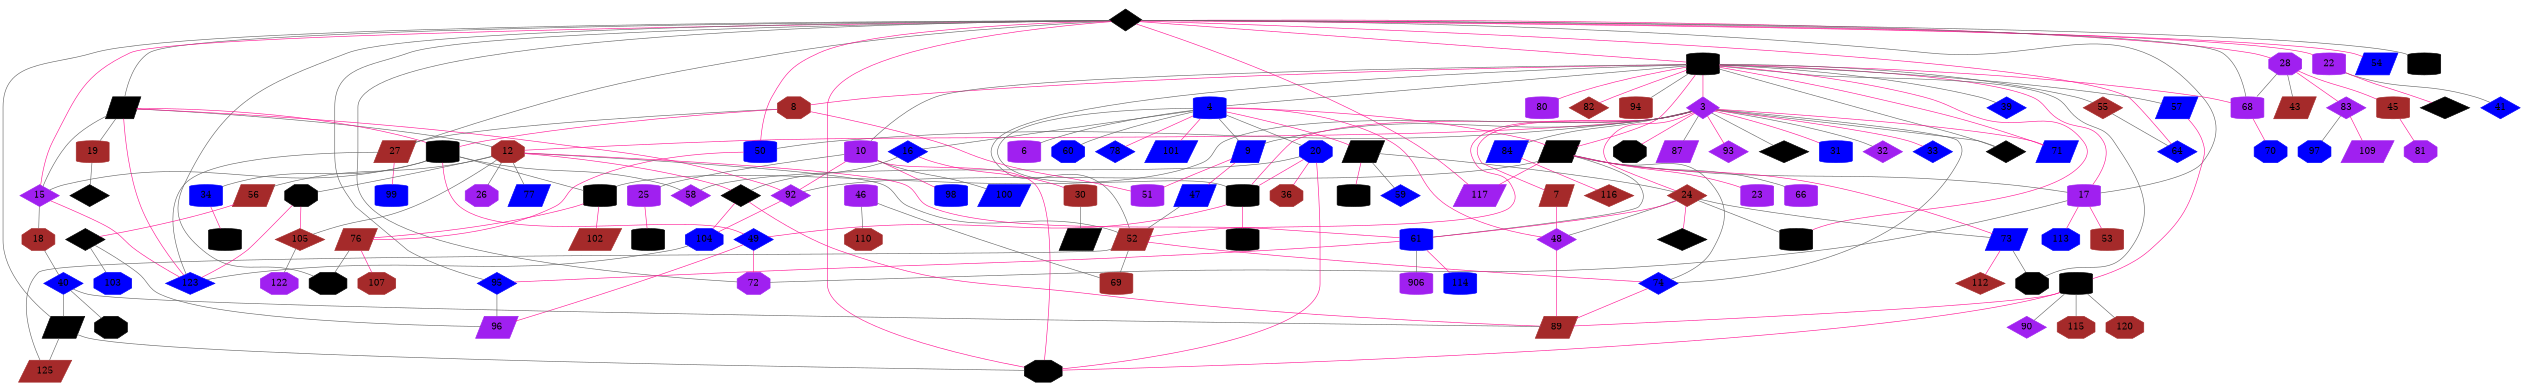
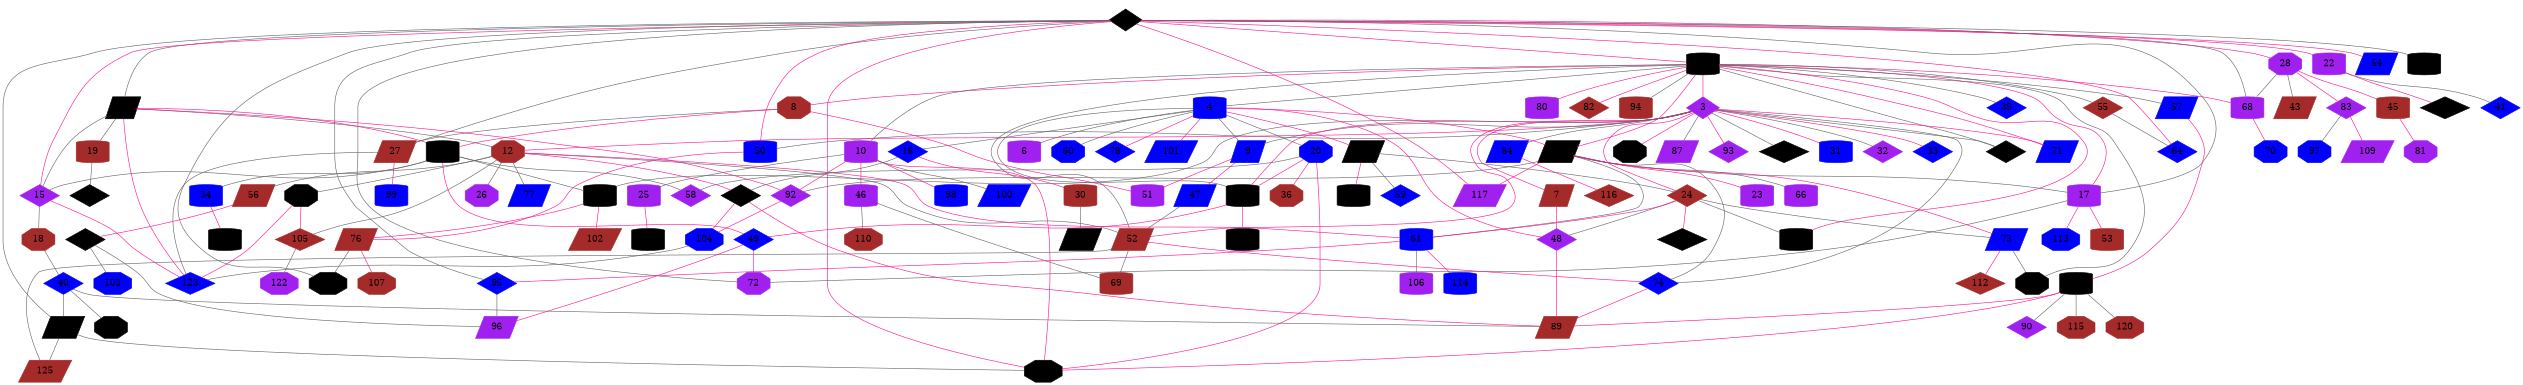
none -> (861, 174)
(1416, 283) -> (1416, 283)
